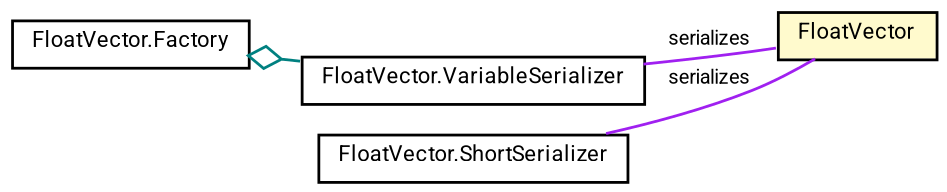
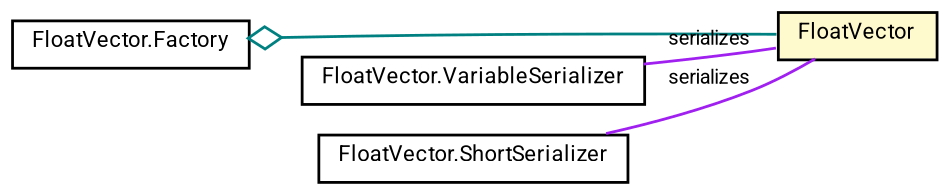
(291, 60) -> (529, 34)
